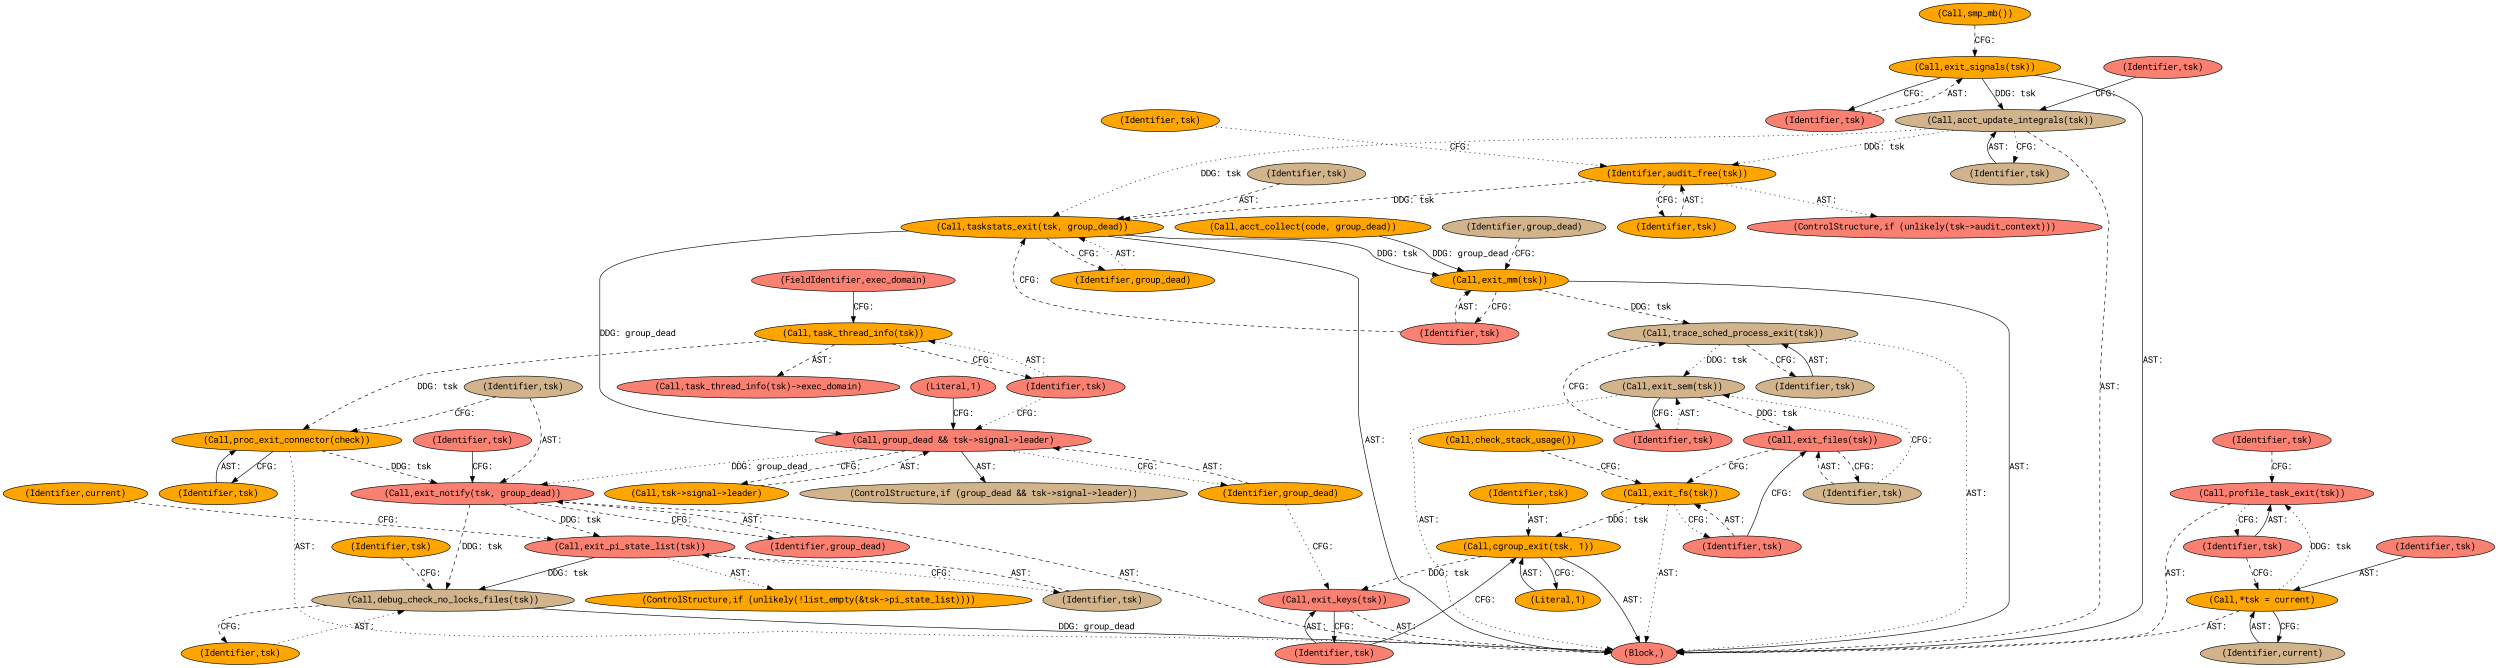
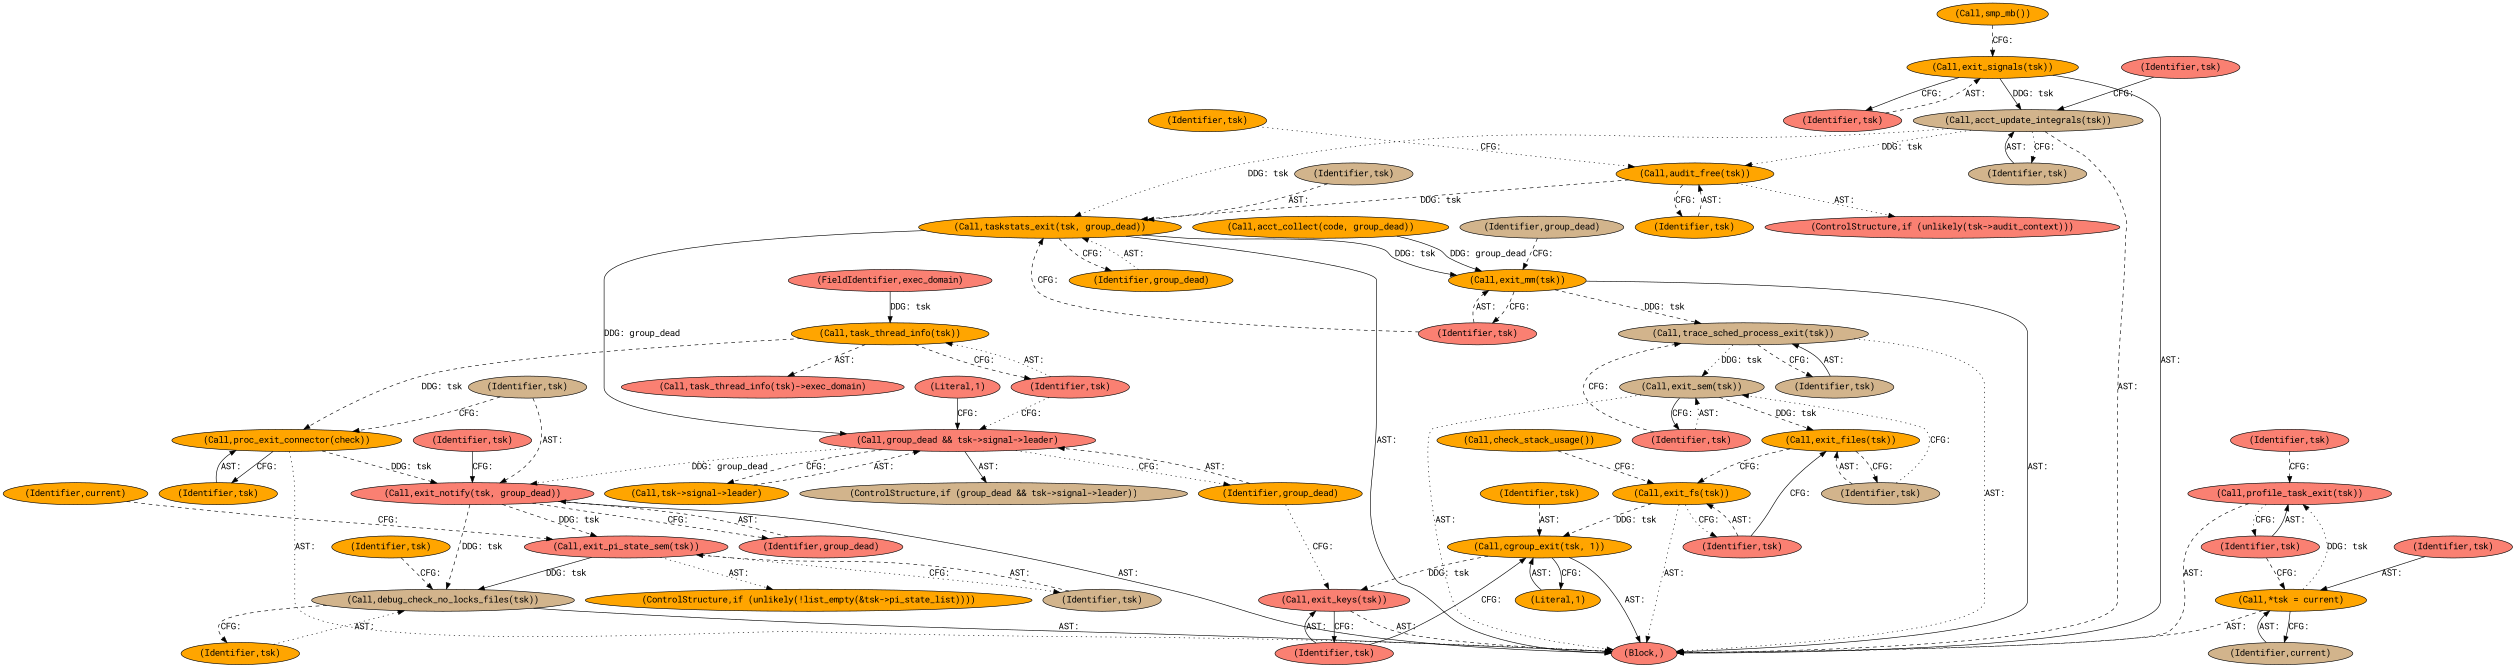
(1677, 174) -> (1695, 174)
(866, 307) -> (911, 307)
(1822, 440) -> (1841, 440)
(630, 547) -> (626, 547)
(1083, 570) -> (1083, 570)
(1097, 627) -> (1071, 627)
